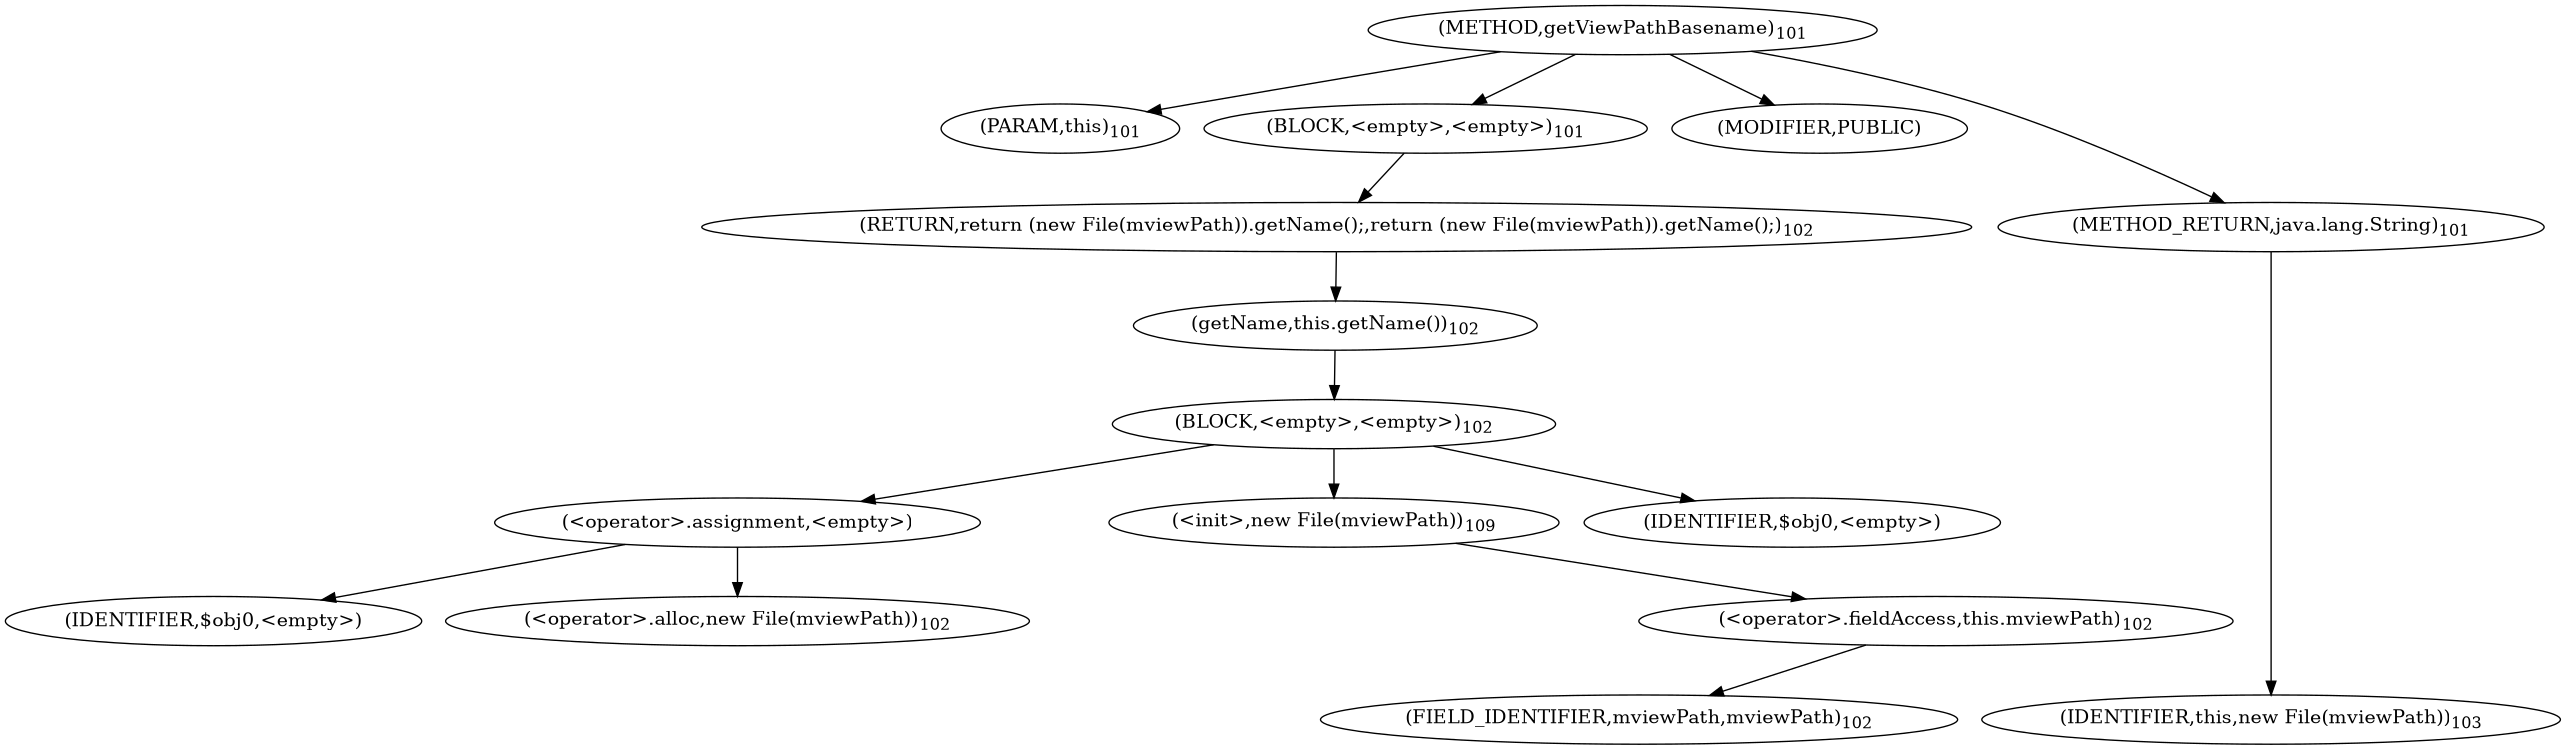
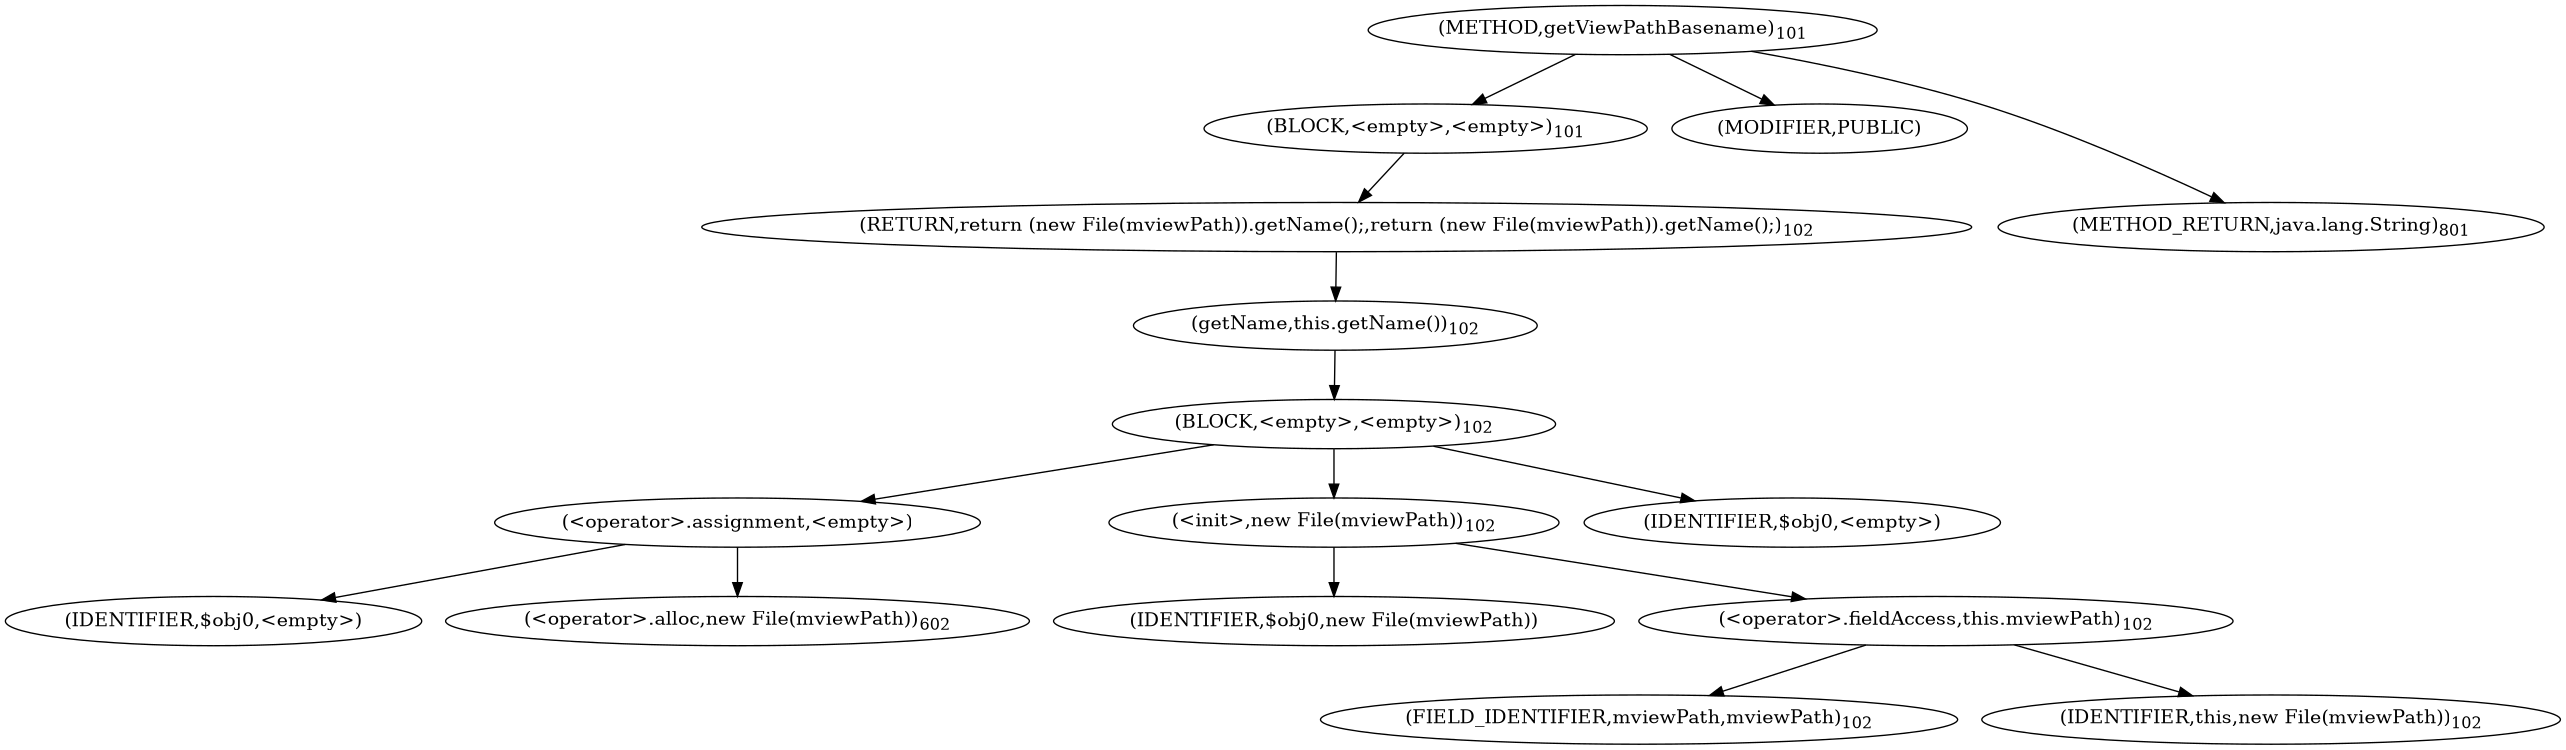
(1060, 129) -> none
(2454, 225) -> (2454, 225)
(2271, 466) -> (2097, 668)
(1480, 521) -> (1480, 521)
(935, 619) -> (935, 619)
none -> (1334, 621)
(2467, 718) -> (2467, 718)
